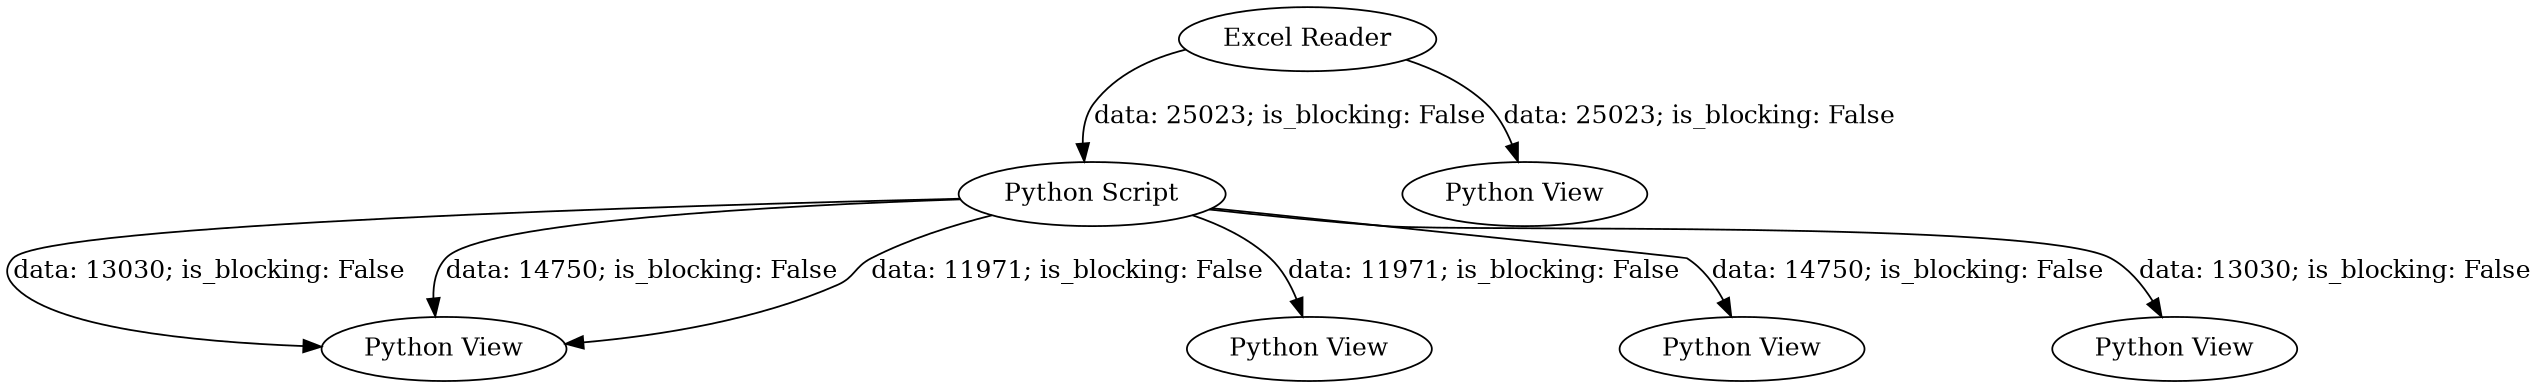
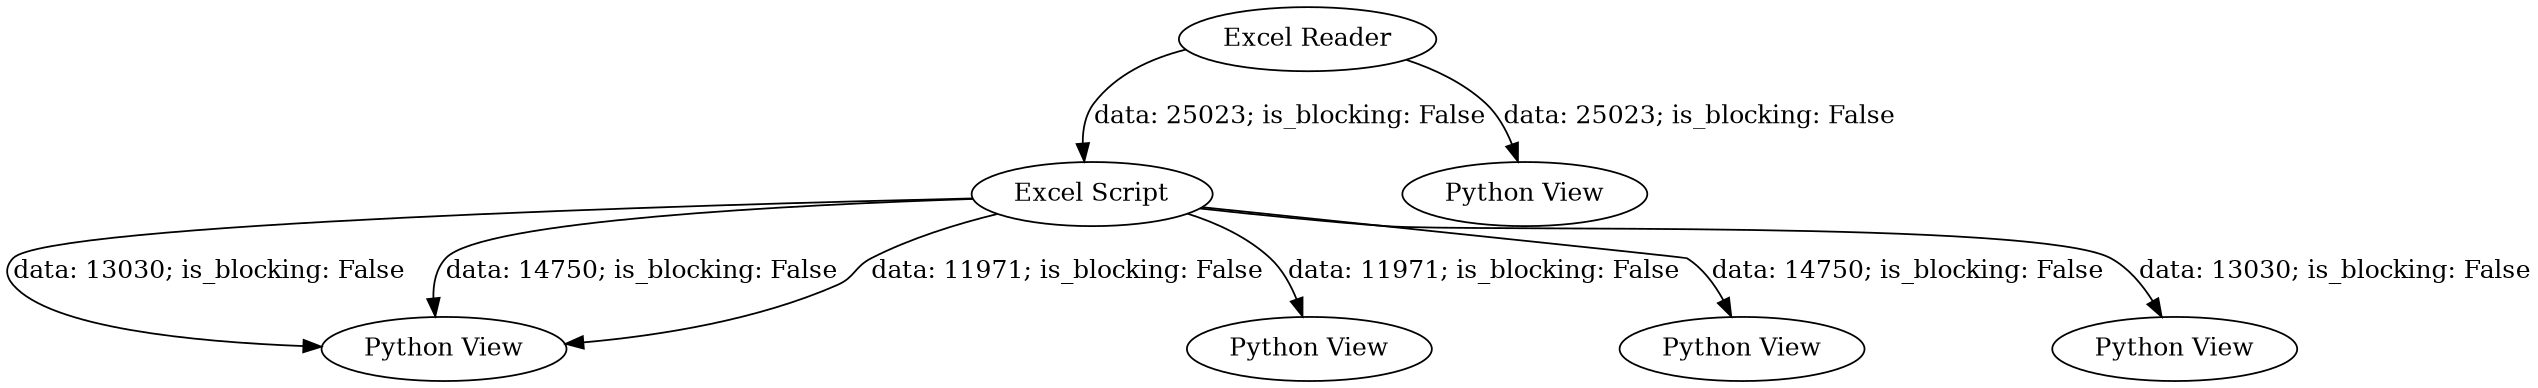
(1092, 194) -> (1092, 194)
